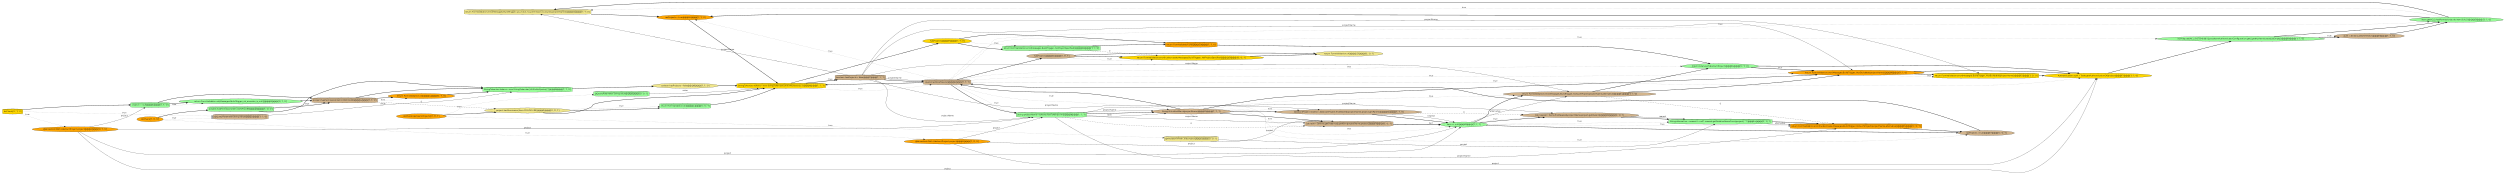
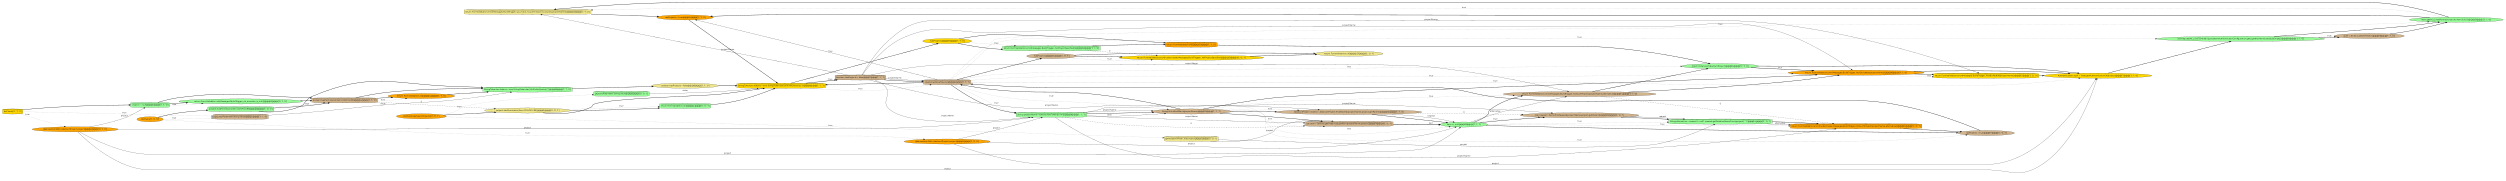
(817, 49) -> (817, 49)
